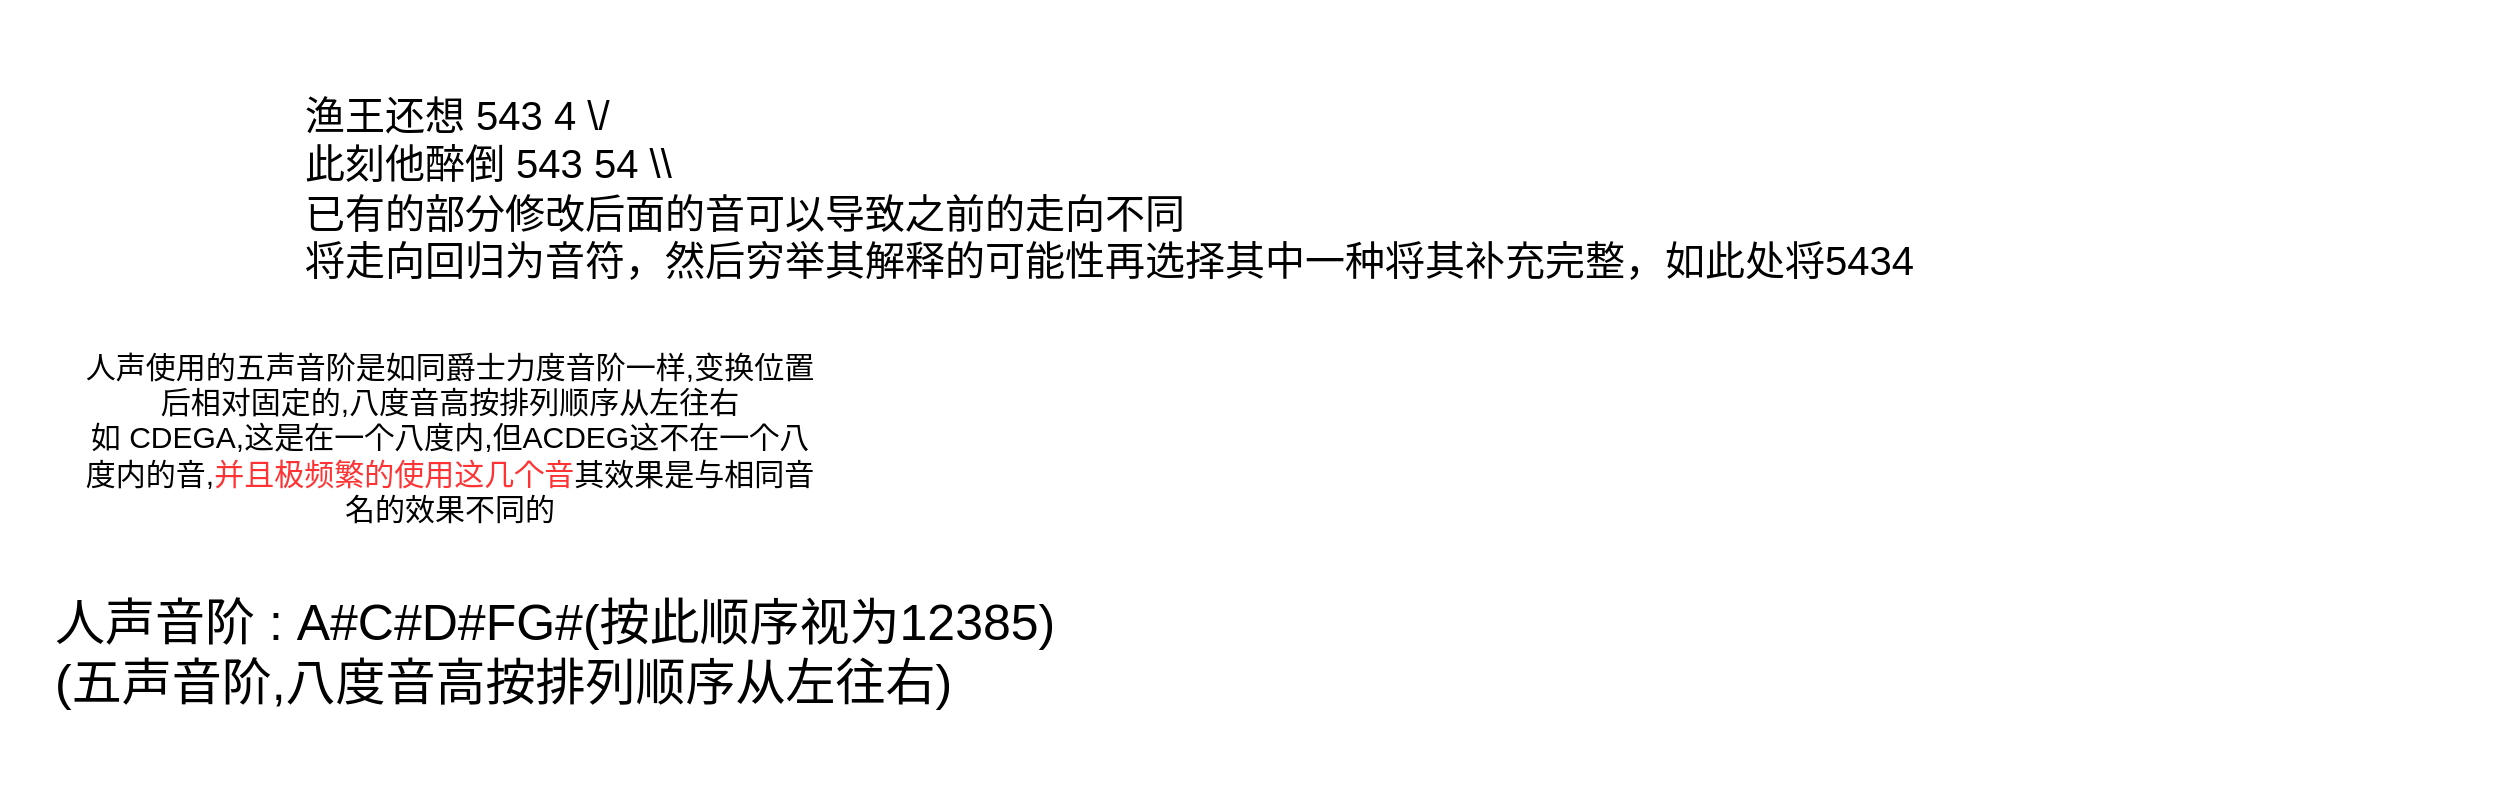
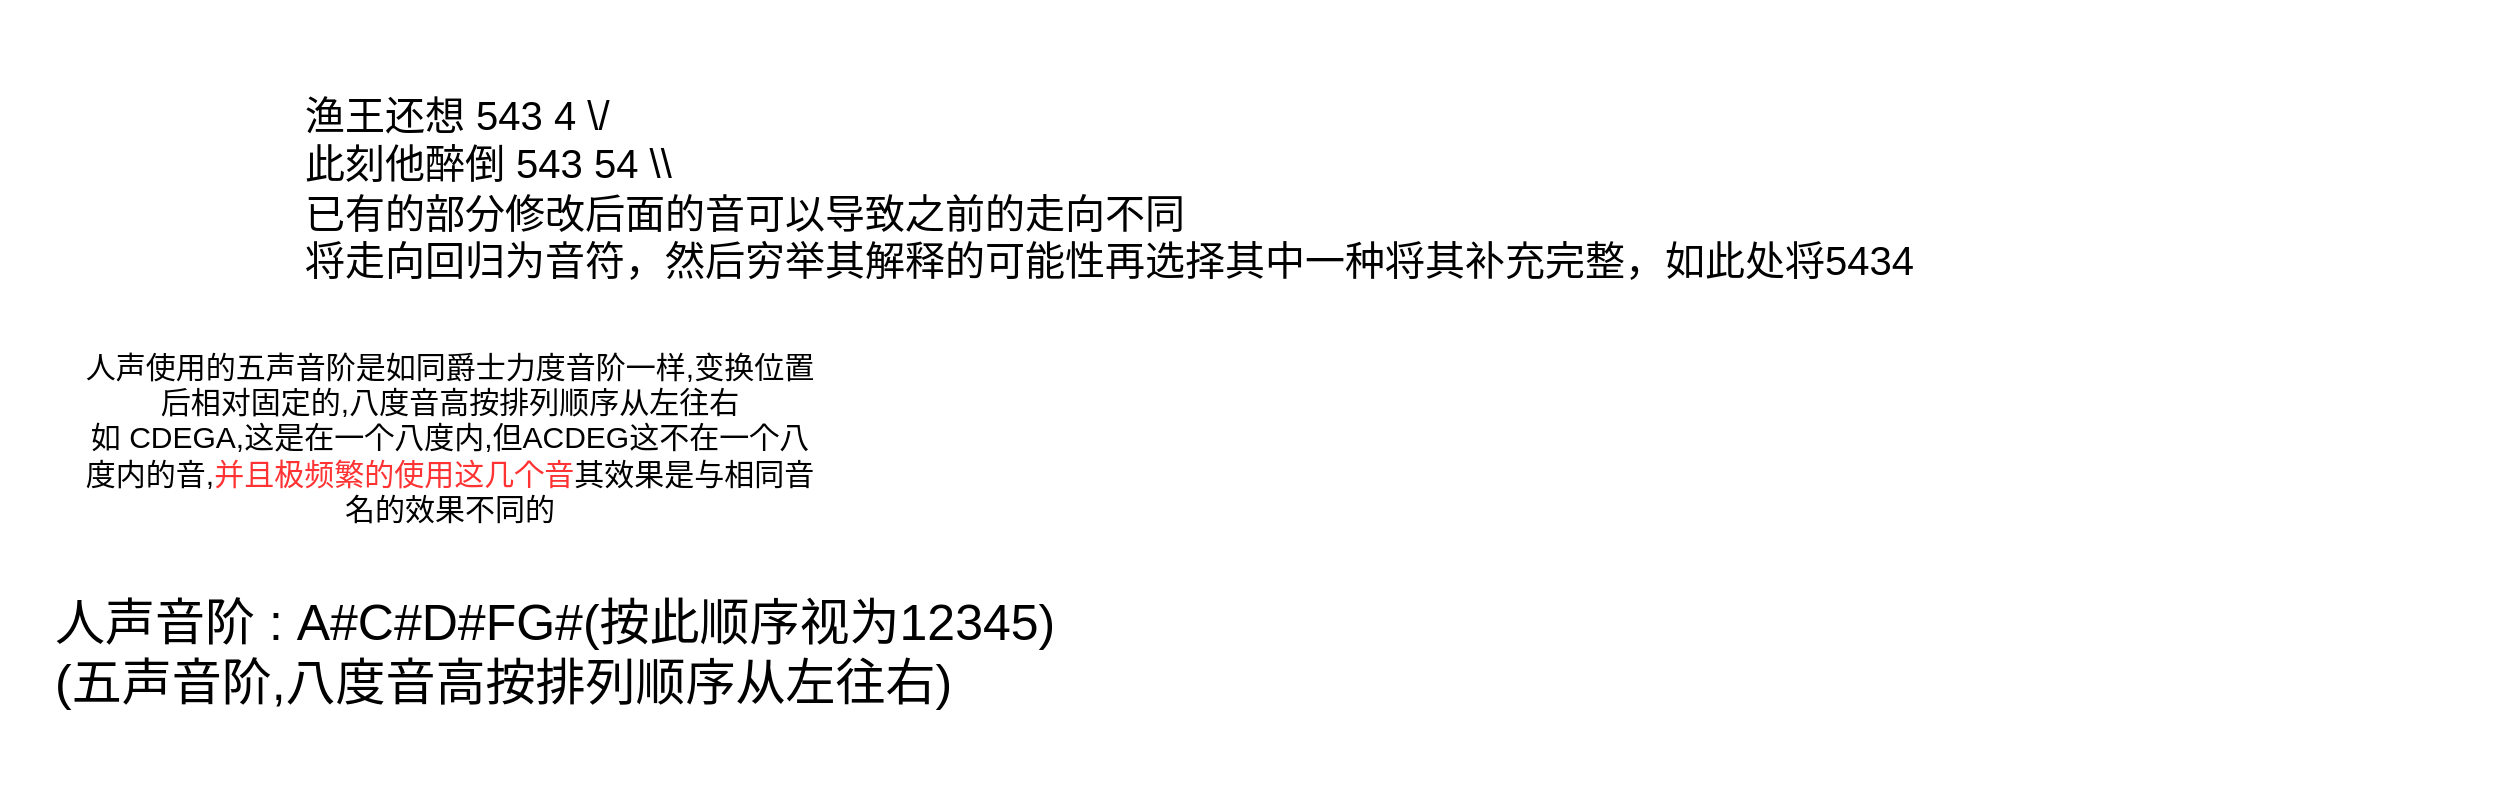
(354, 651) -> (354, 651)
